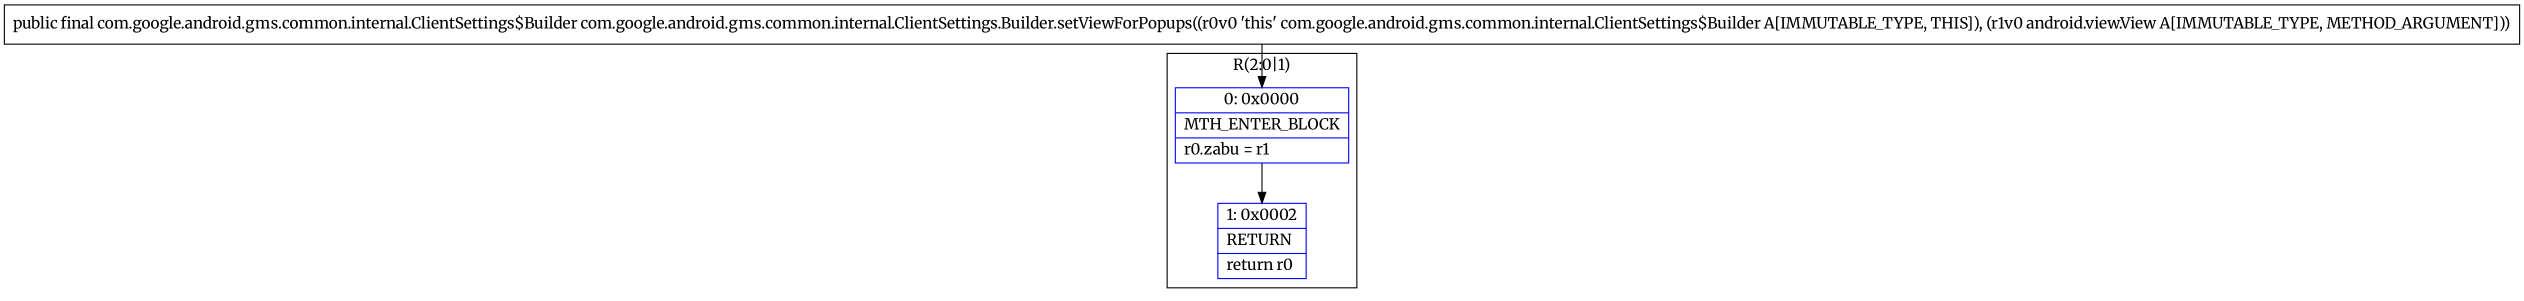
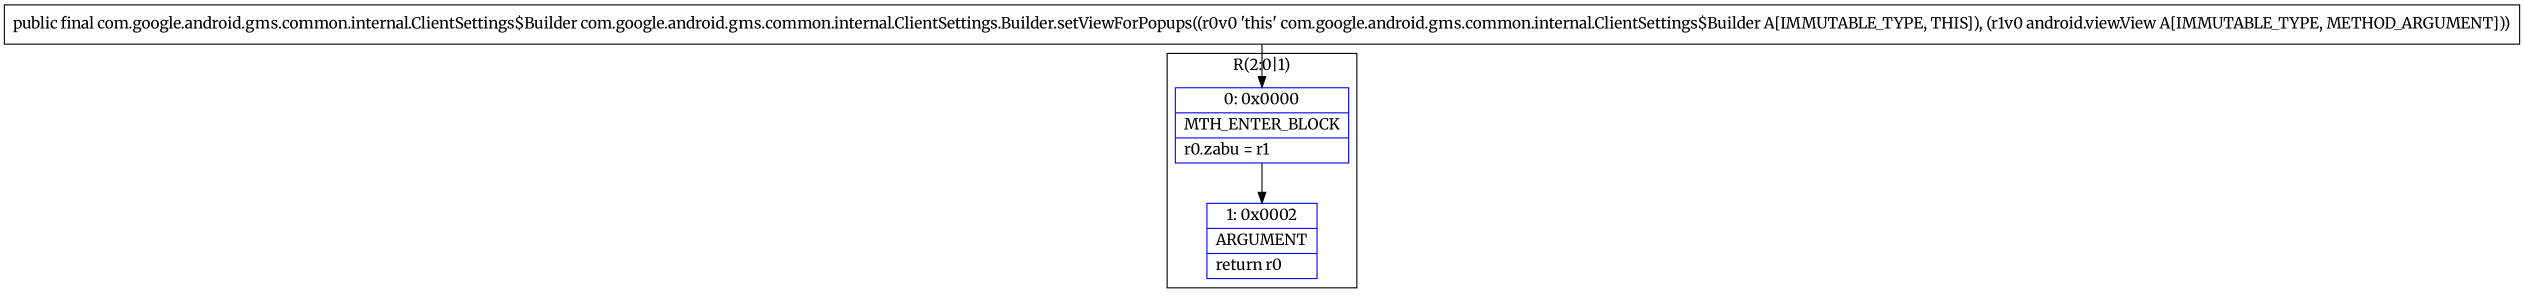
(1259, 240) -> (1262, 240)
